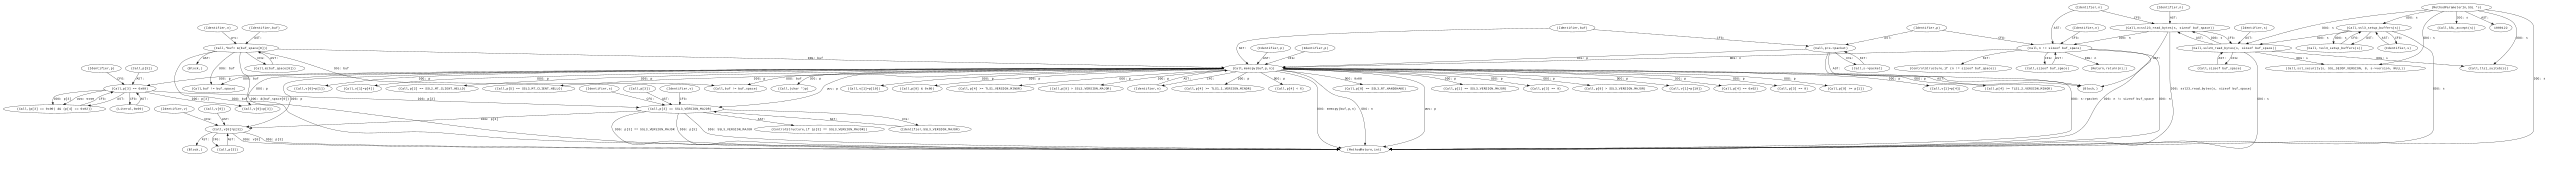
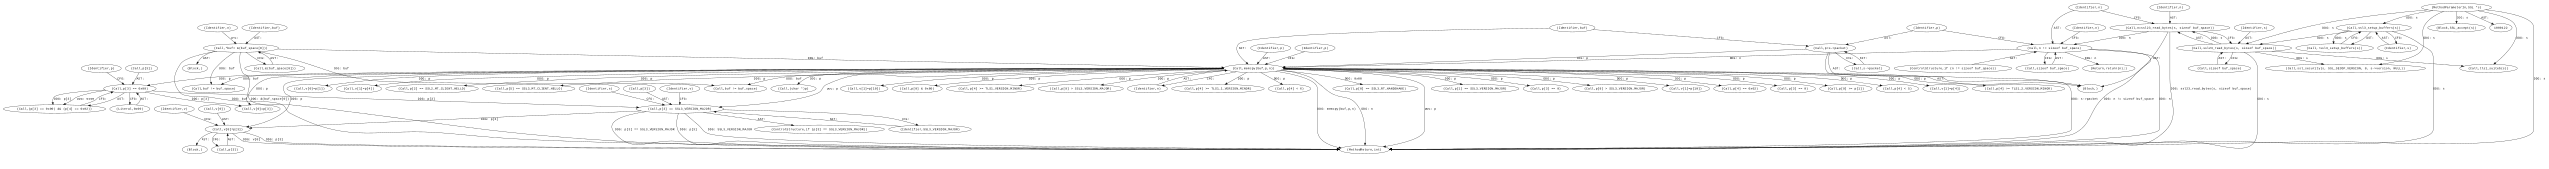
(2457, 28) -> (2457, 28)
(1992, 54) -> (2003, 58)
none -> (1897, 89)
